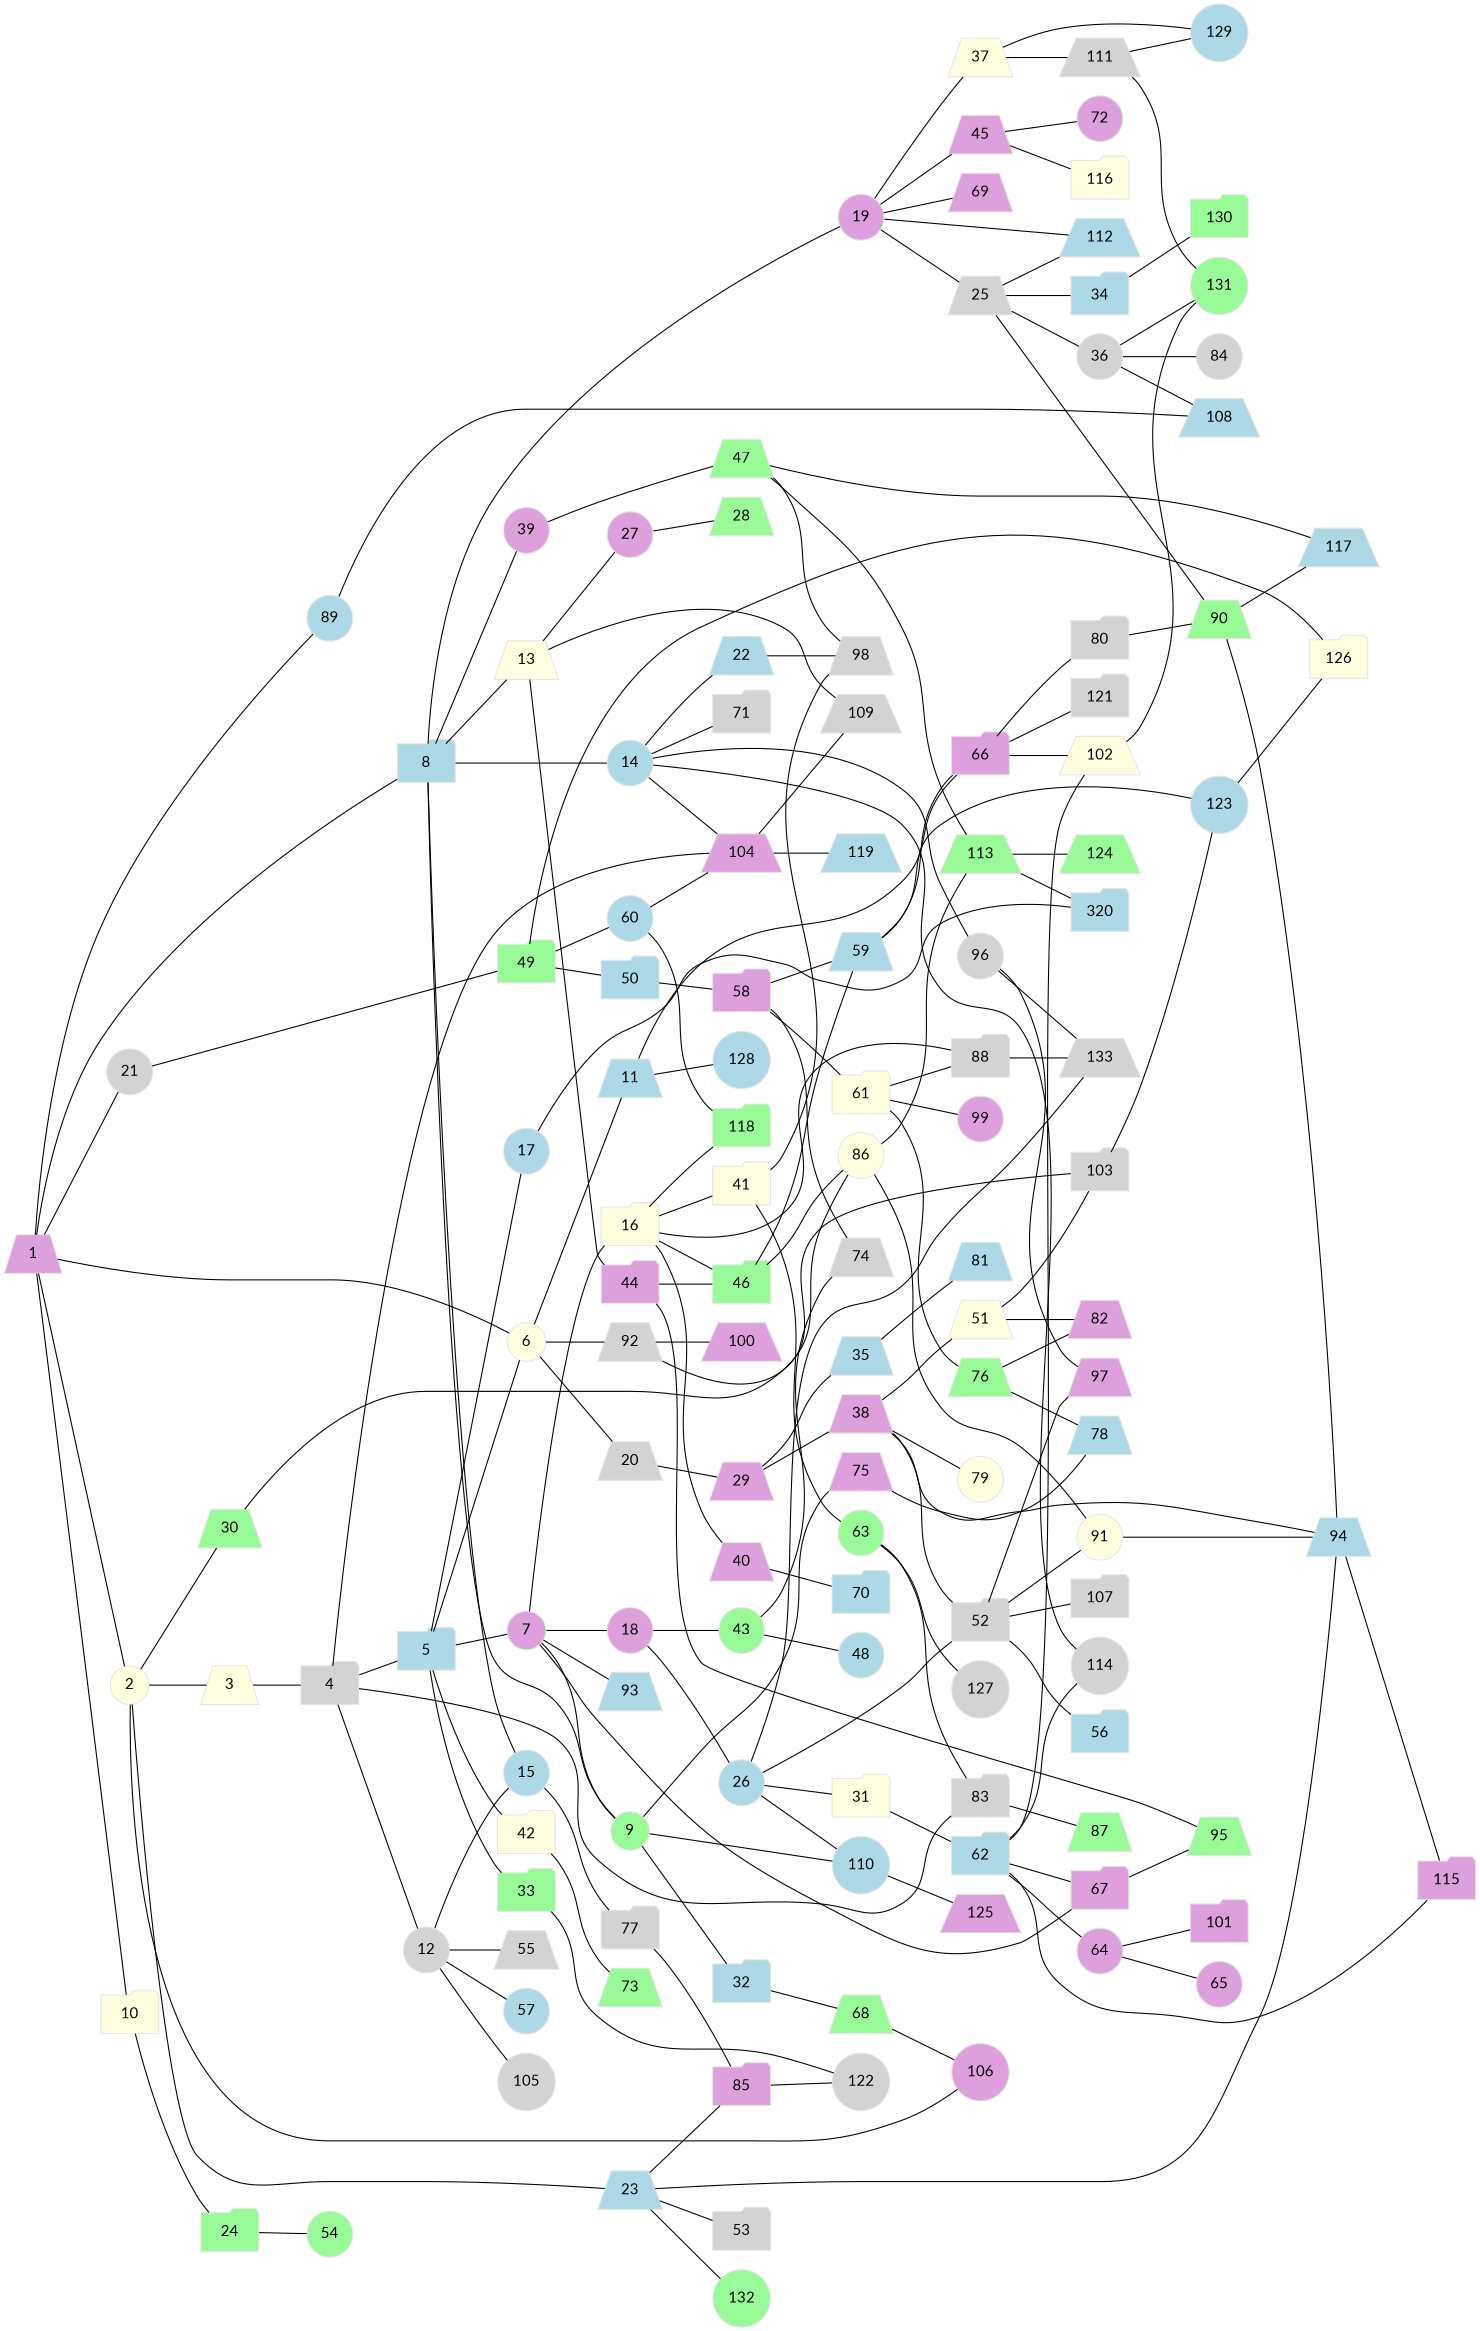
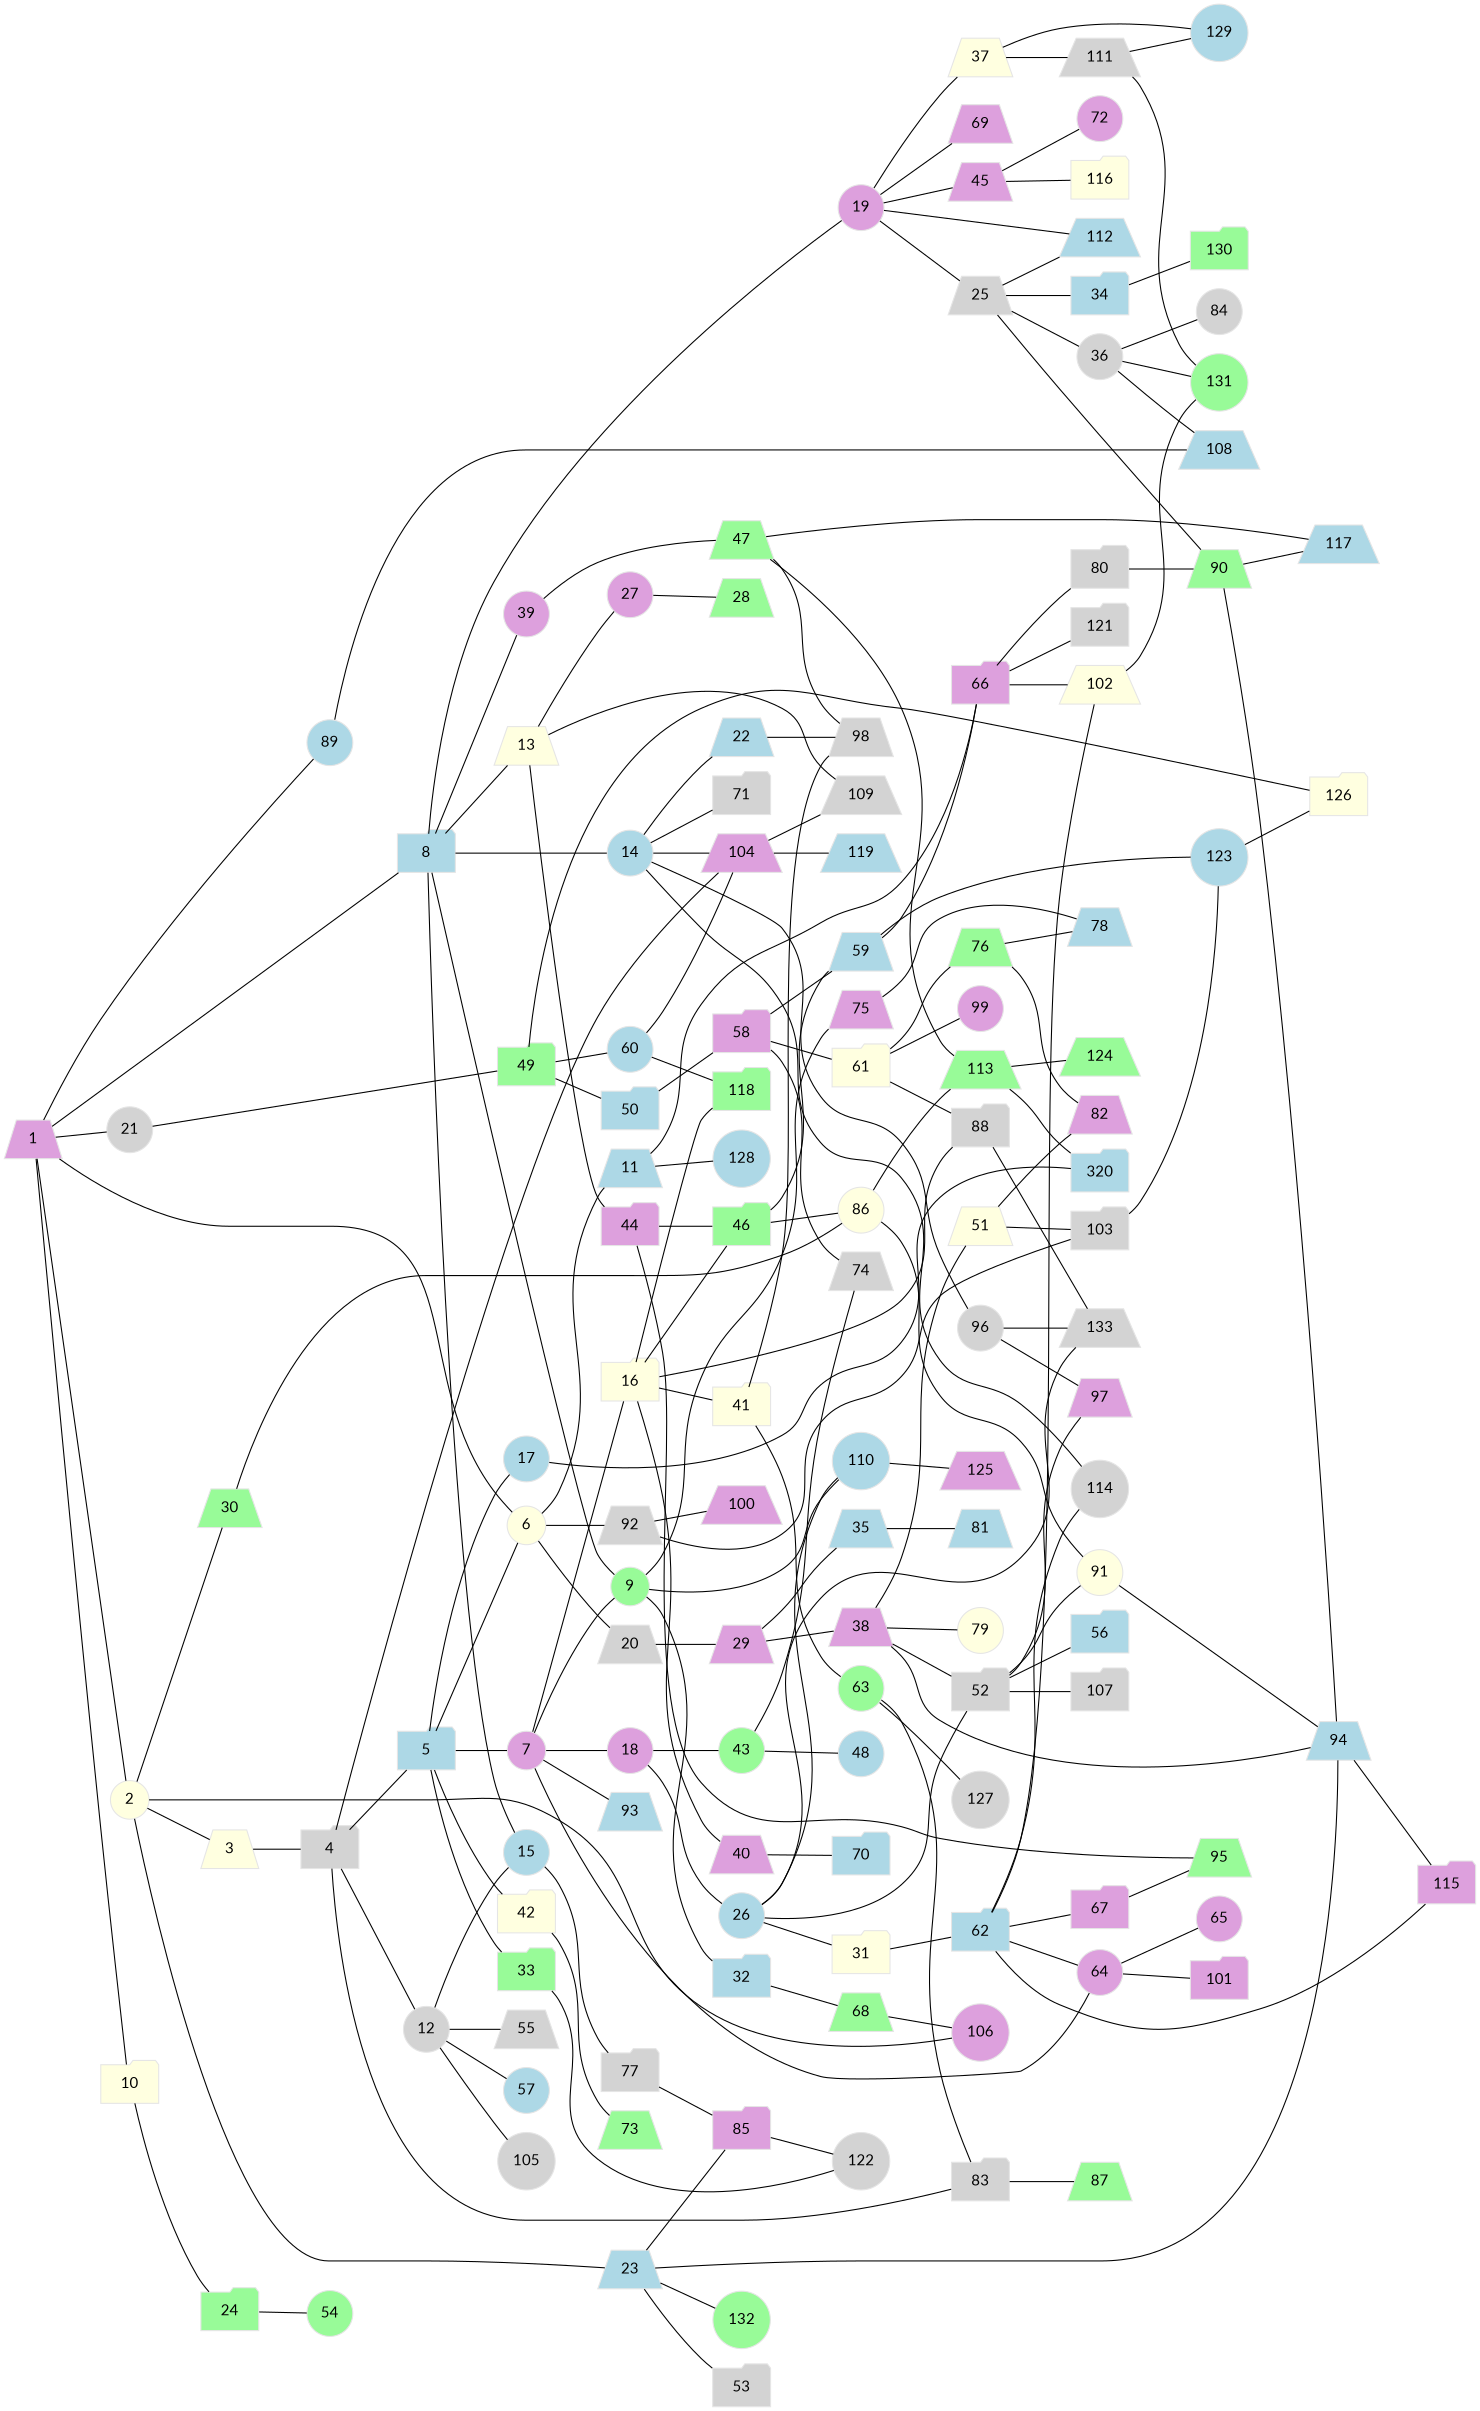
(771, 1876) -> (762, 2052)
